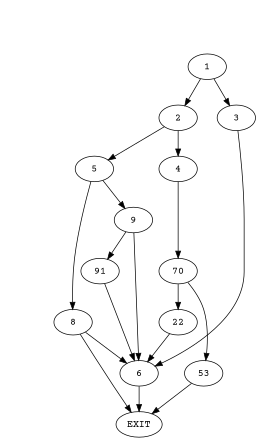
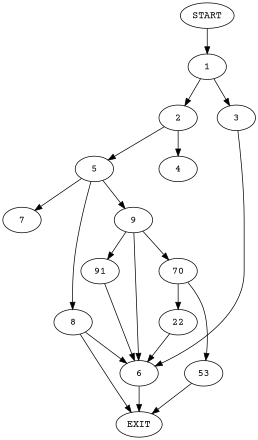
none -> (207, 16)
(178, 216) -> (153, 243)
none -> (22, 220)
